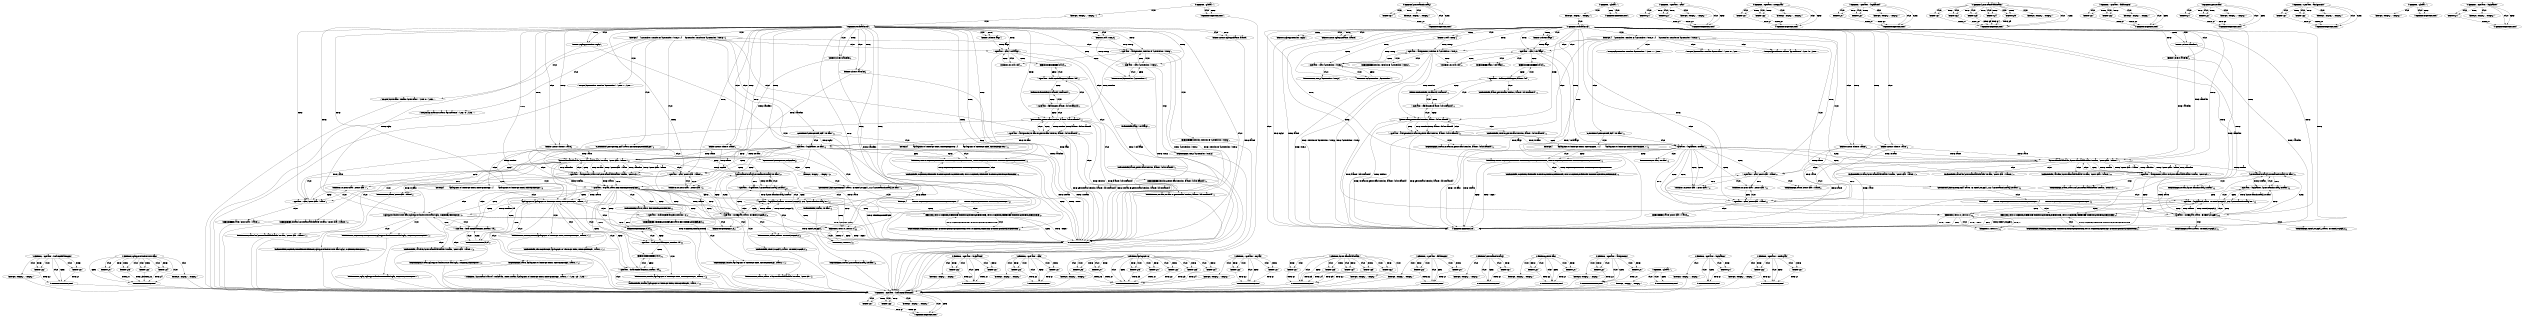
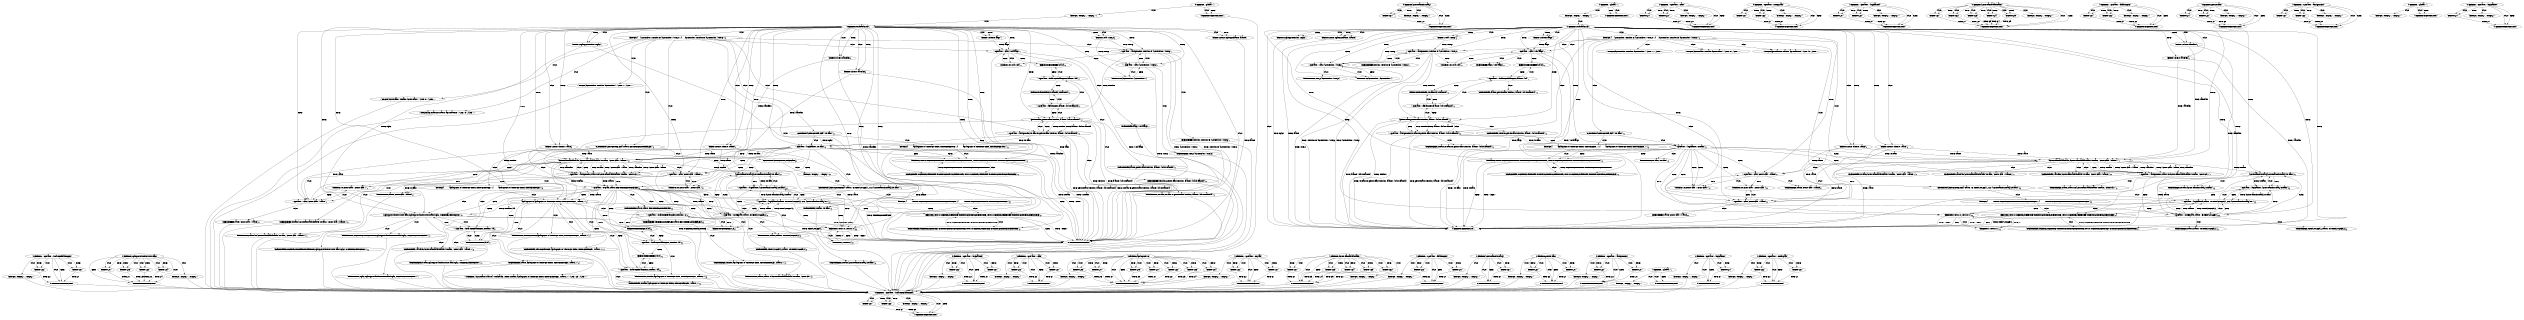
(605, 215) -> (605, 215)
none -> (711, 219)
